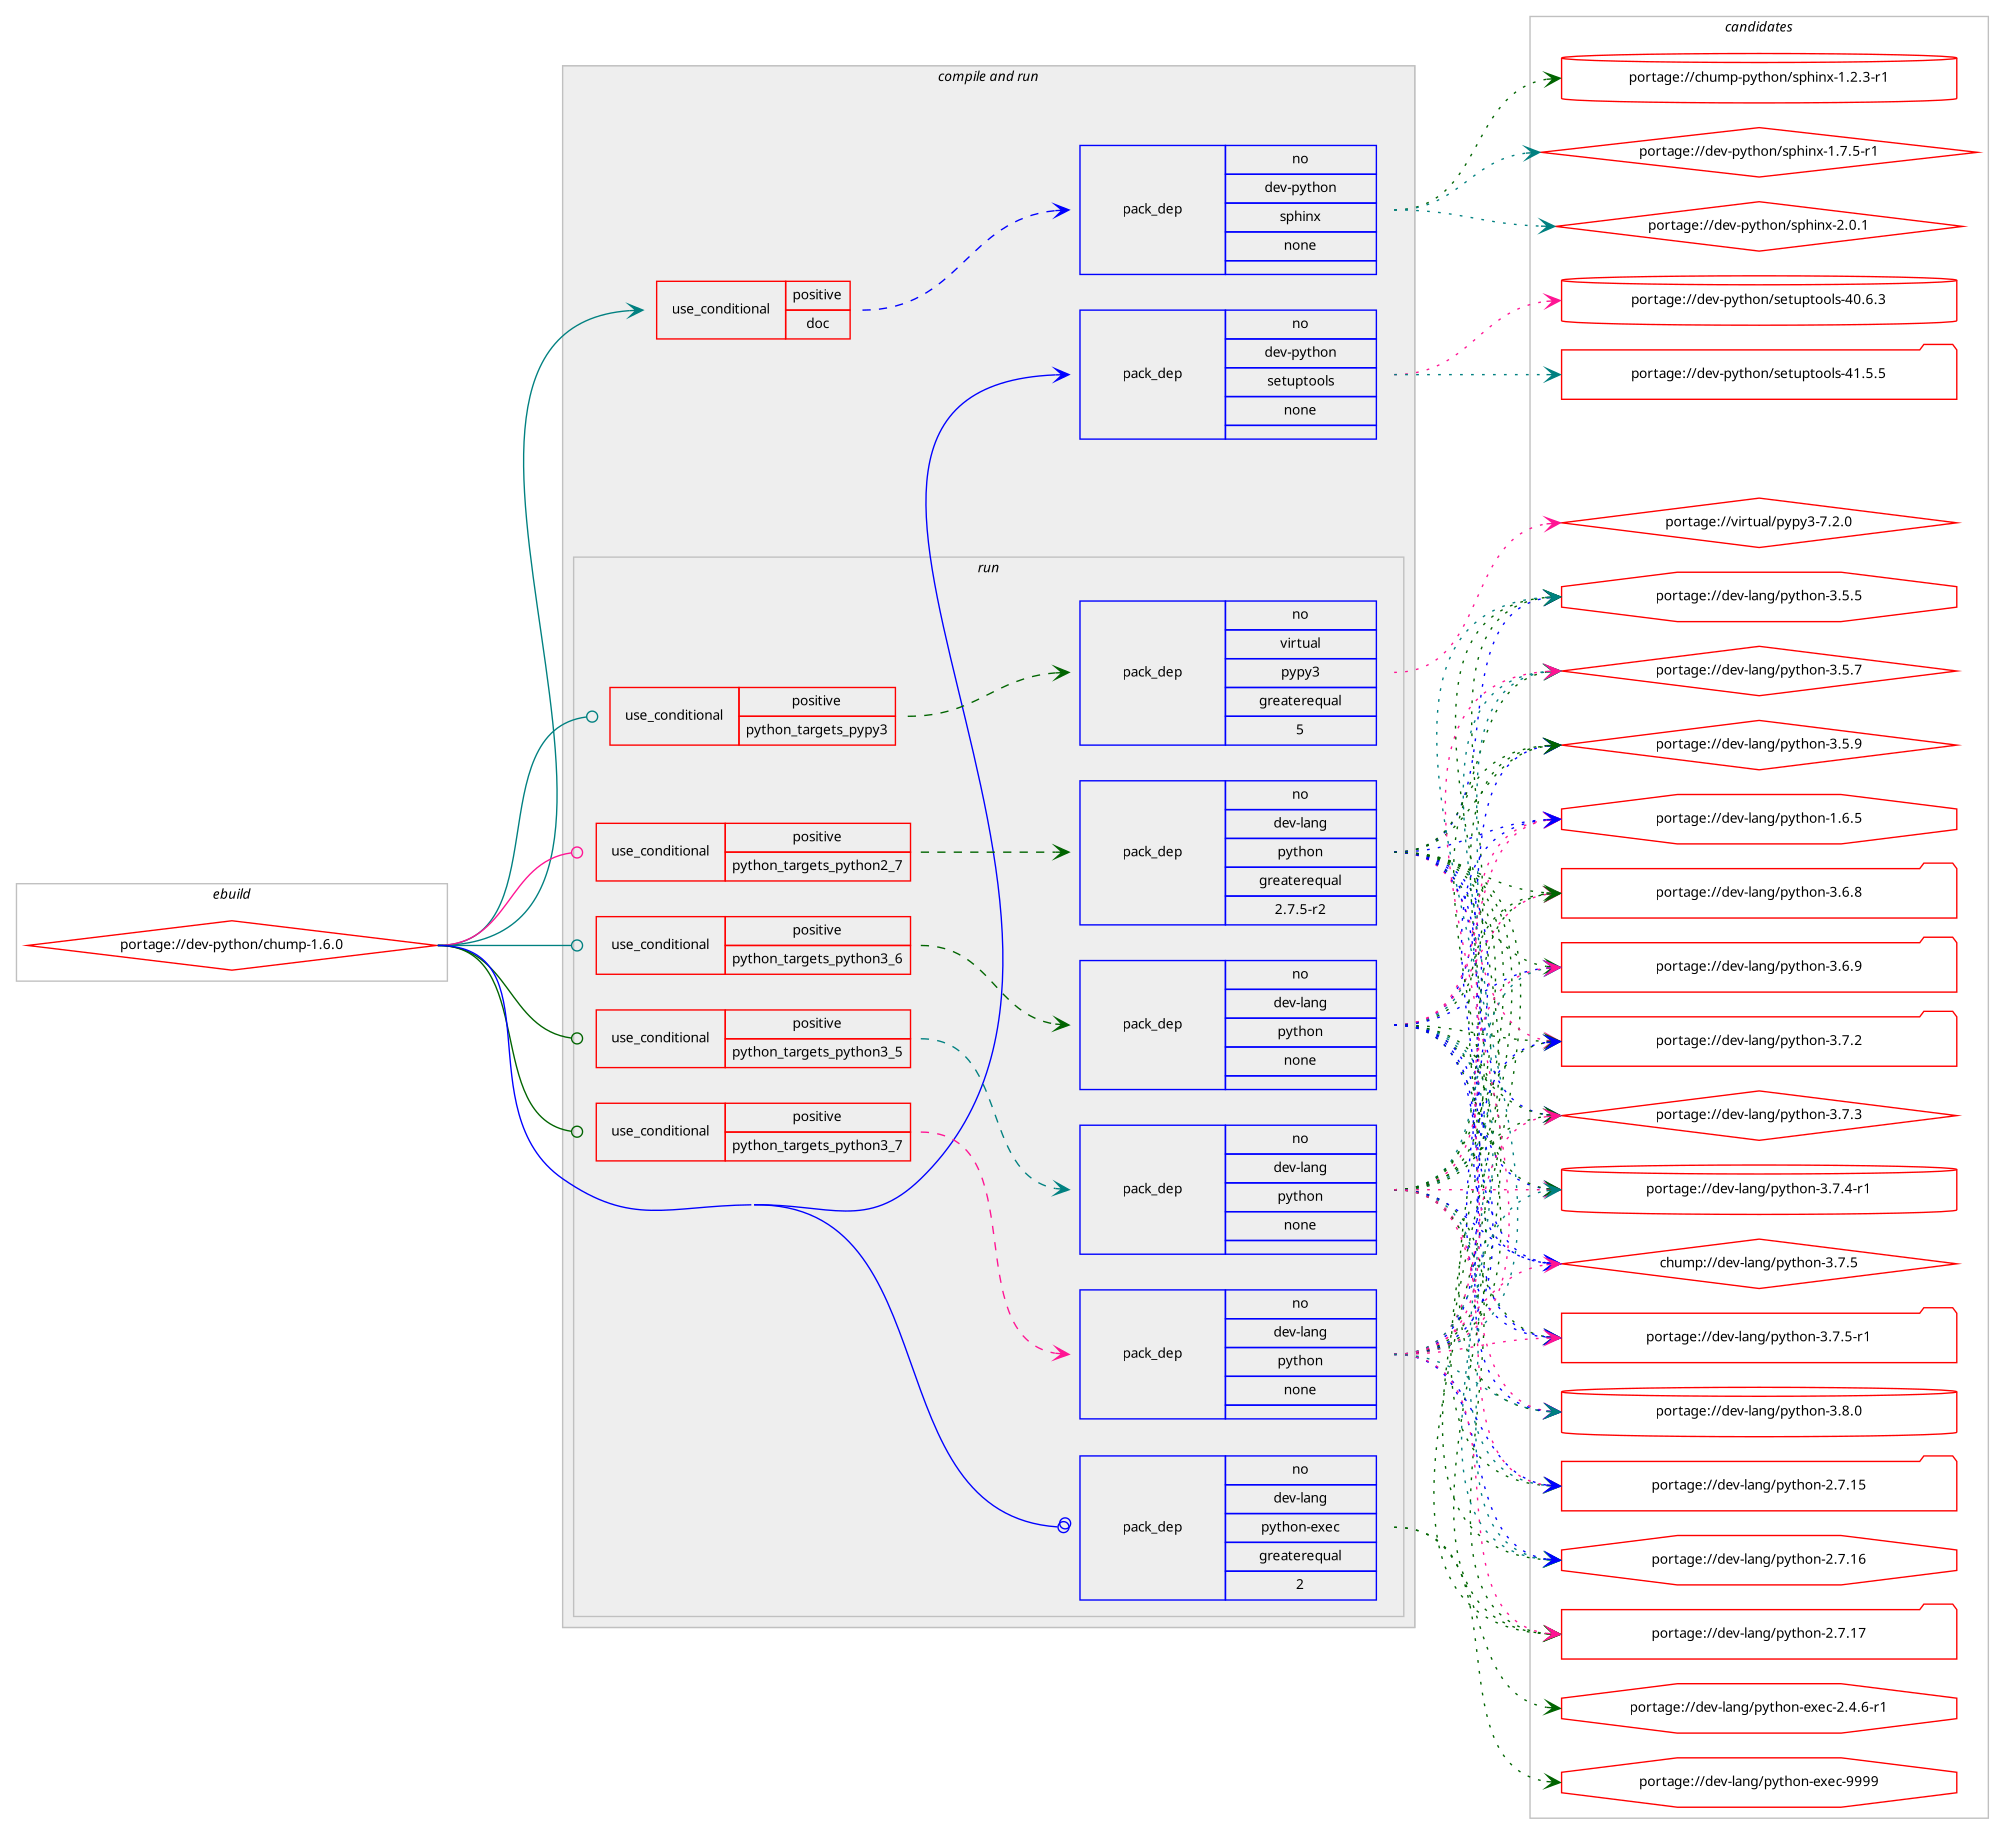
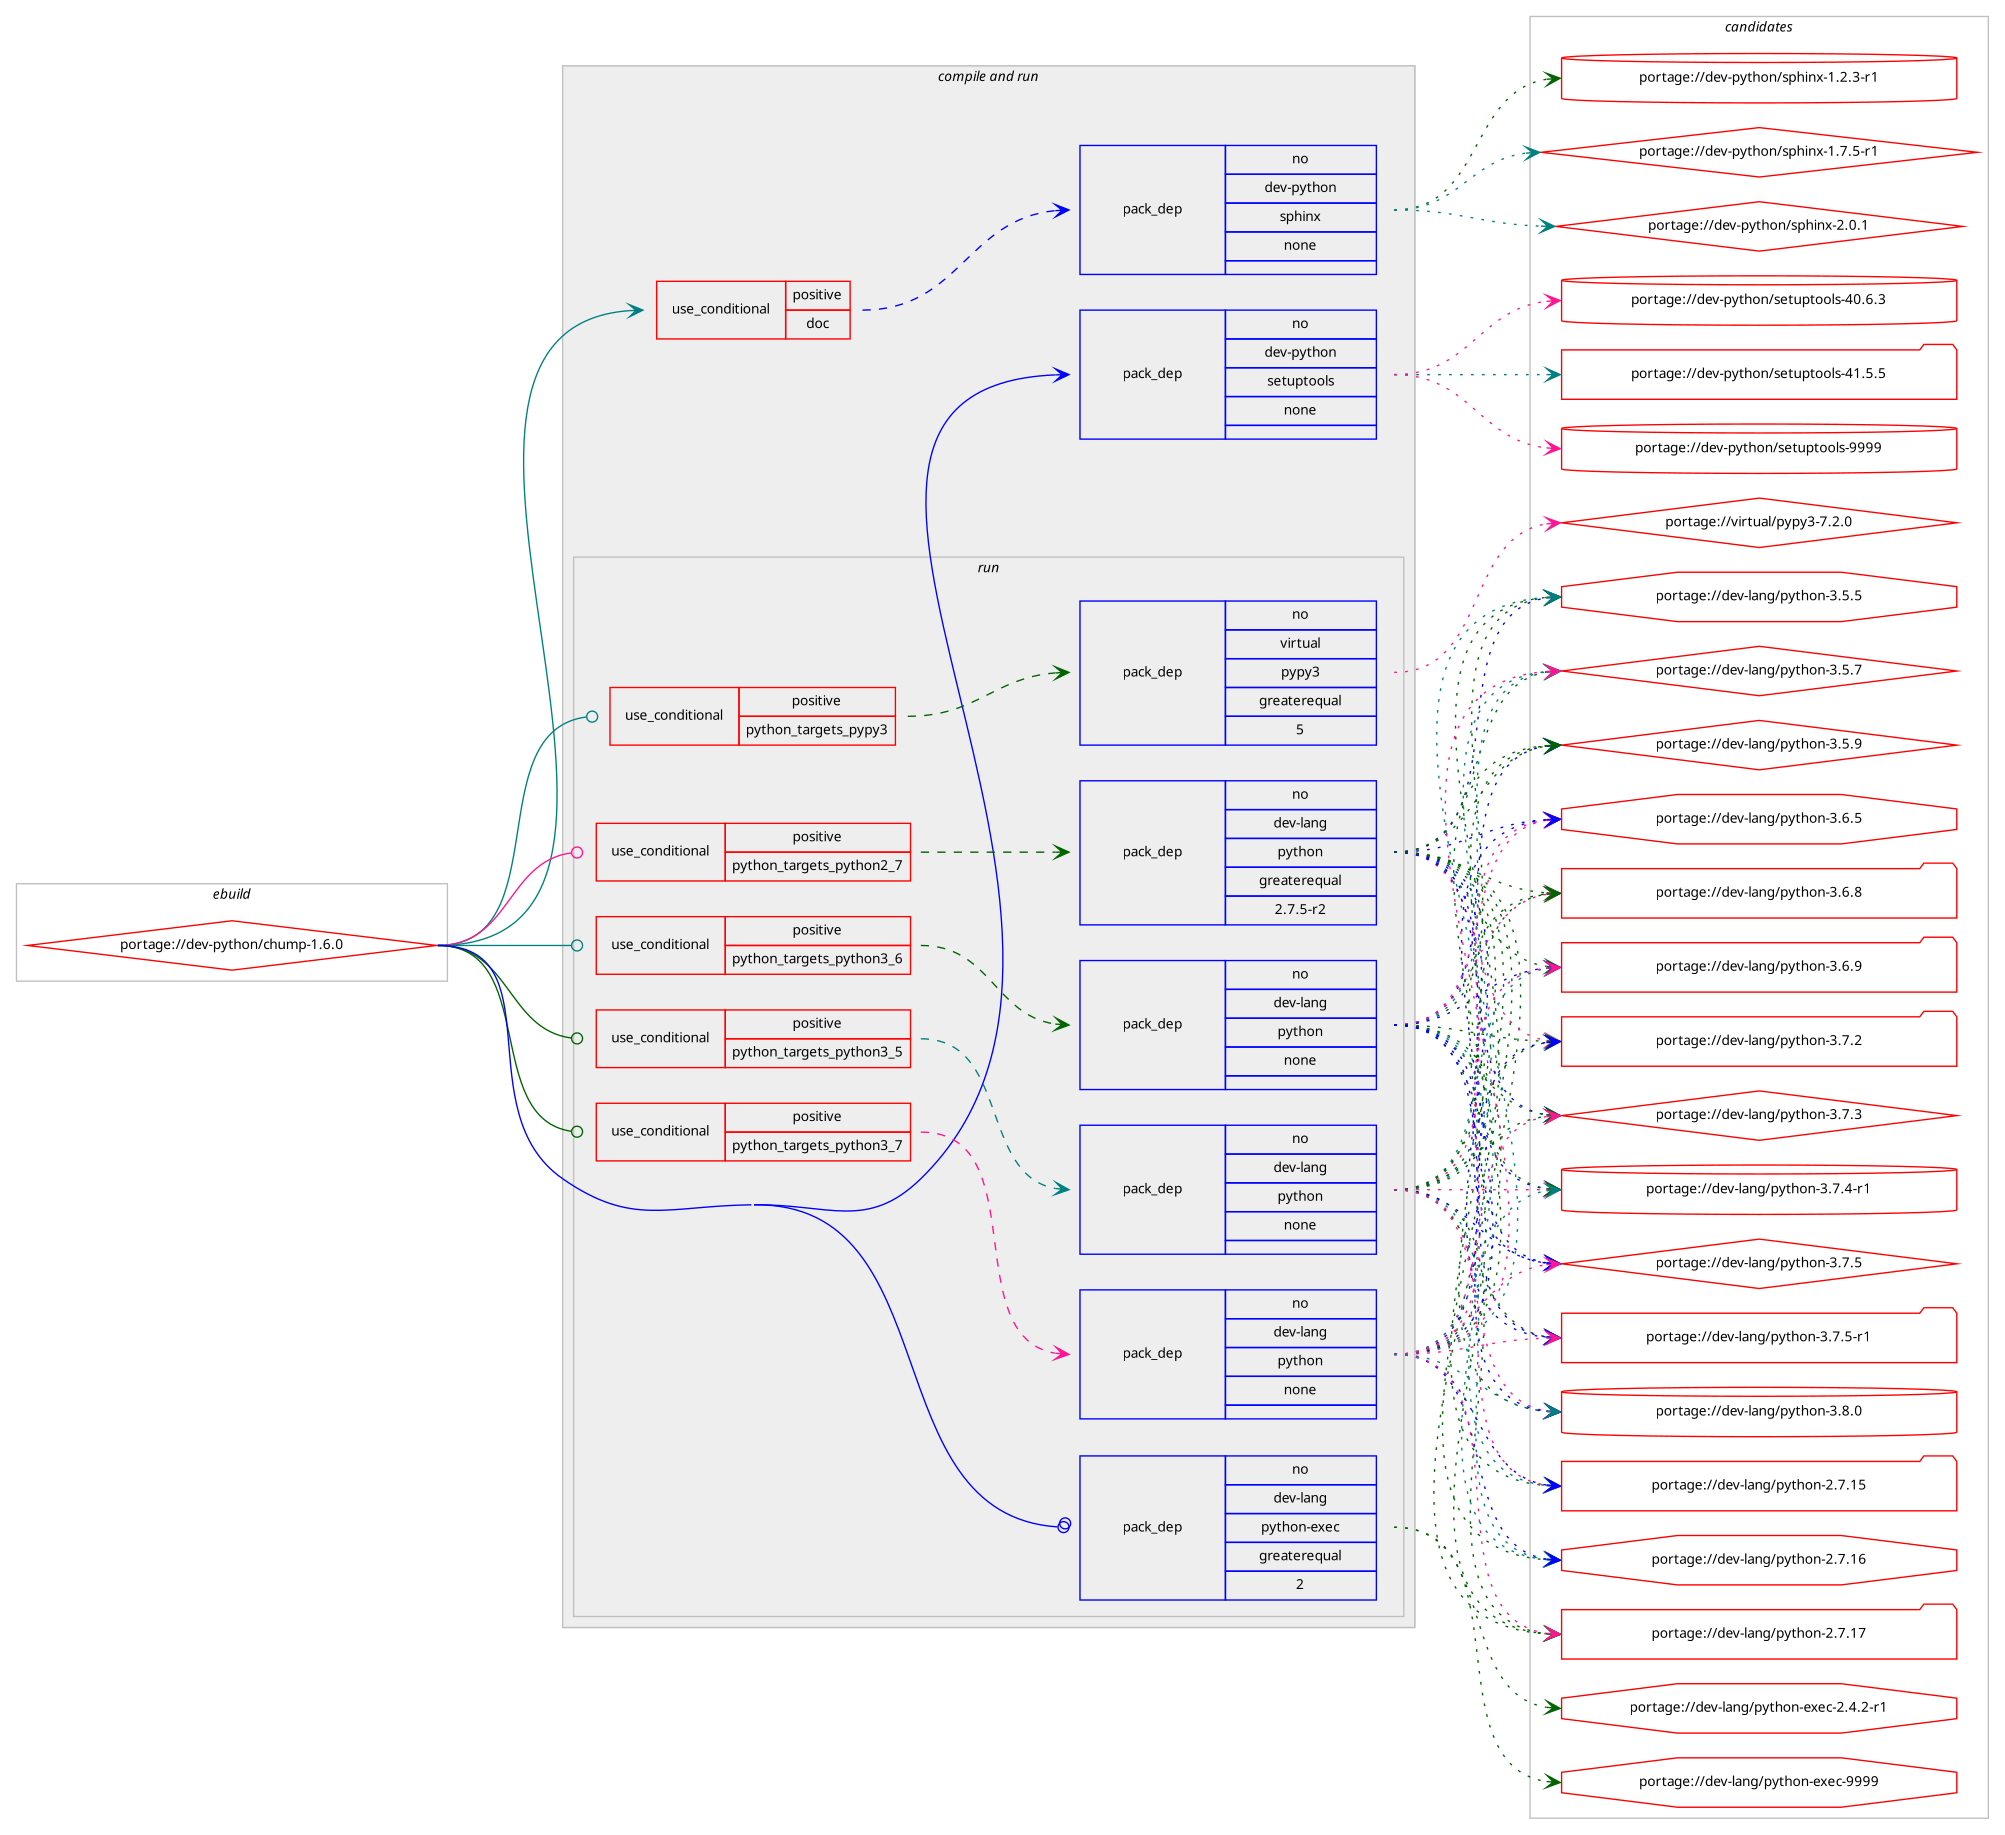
(1759, 78) -> (1759, 78)
none -> (1759, 449)
(1759, 819) -> (1759, 819)
(1759, 1264) -> (1759, 1264)
(1759, 1708) -> (1759, 1708)
